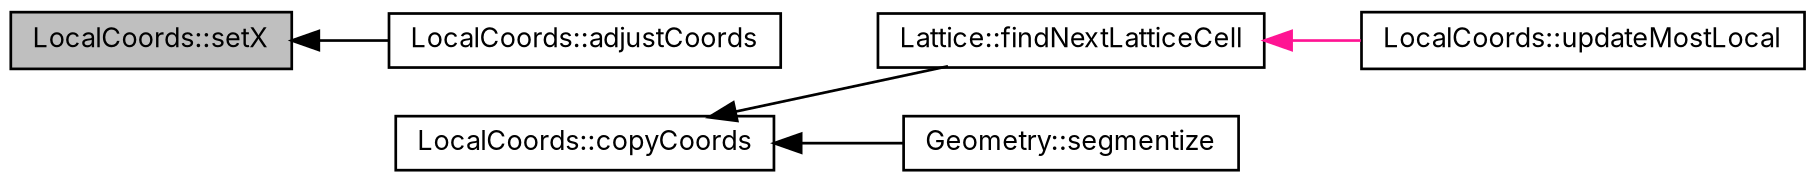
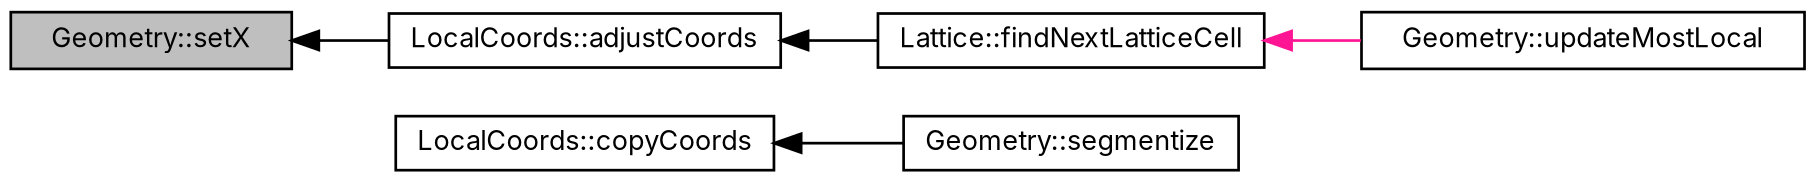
(151, 41) -> (151, 41)
(1583, 41) -> (1583, 41)
(842, 89) -> (843, 41)
